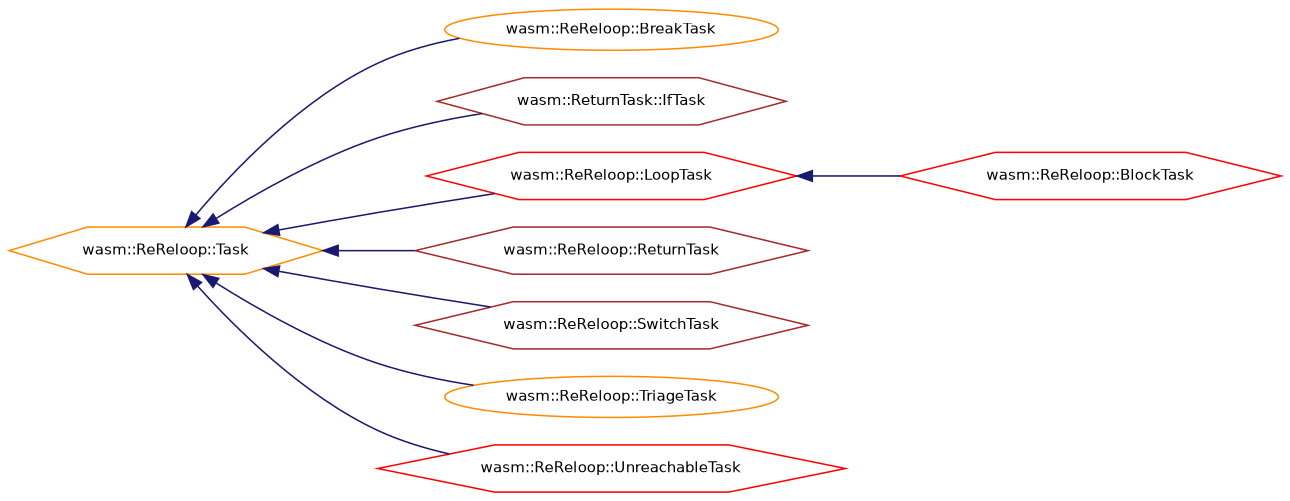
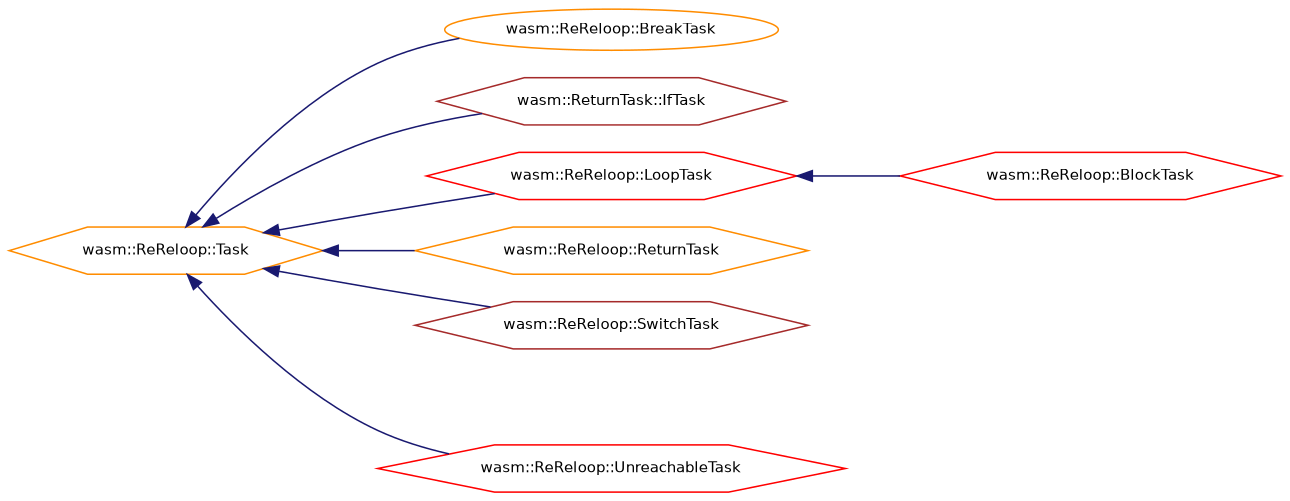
(612, 251) -> (612, 251)
(612, 397) -> none
